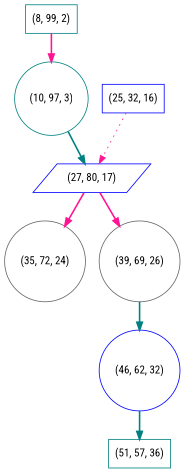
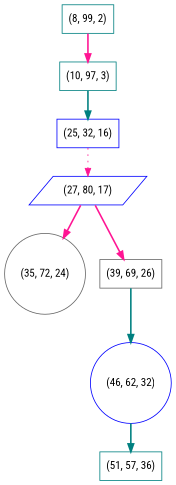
(51, 99) -> (88, 76)
(75, 144) -> (88, 101)
(140, 261) -> (131, 274)
